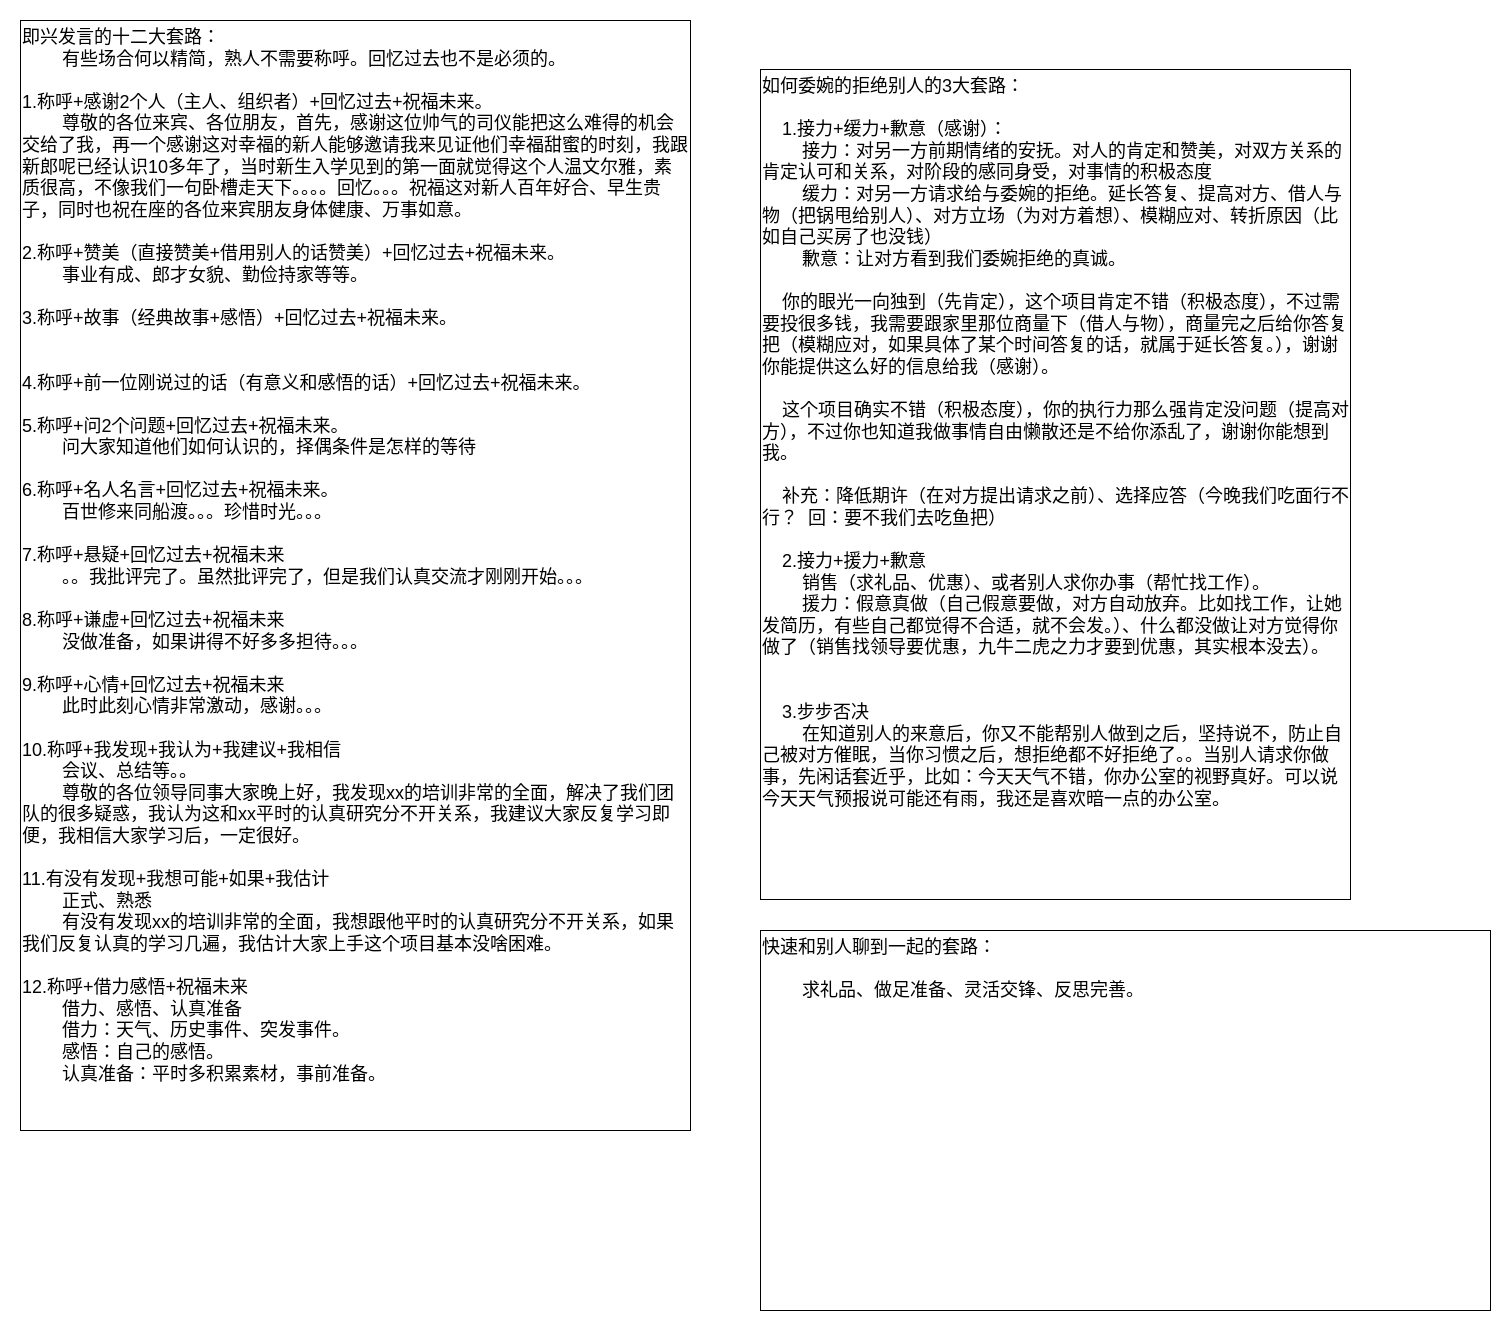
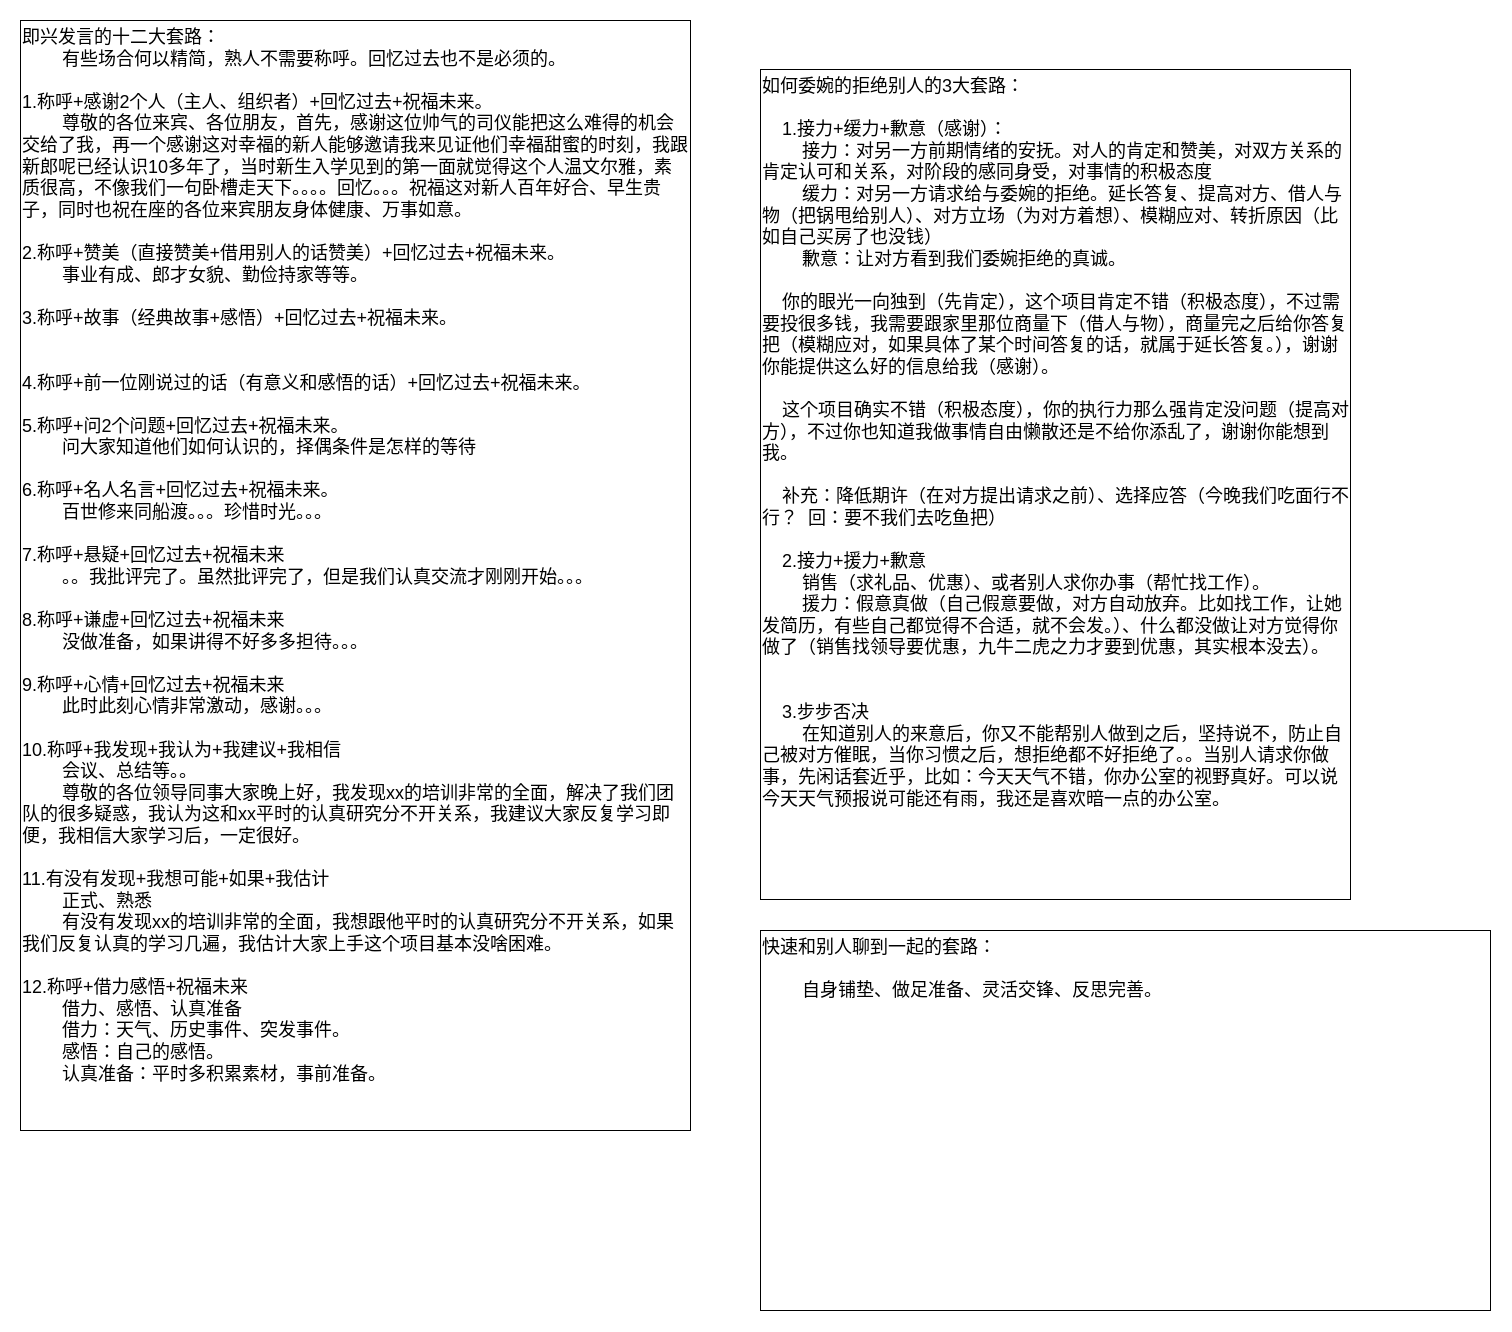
(934, 959) -> (943, 959)
